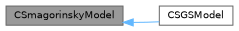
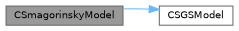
(146, 22) -> (136, 9)
